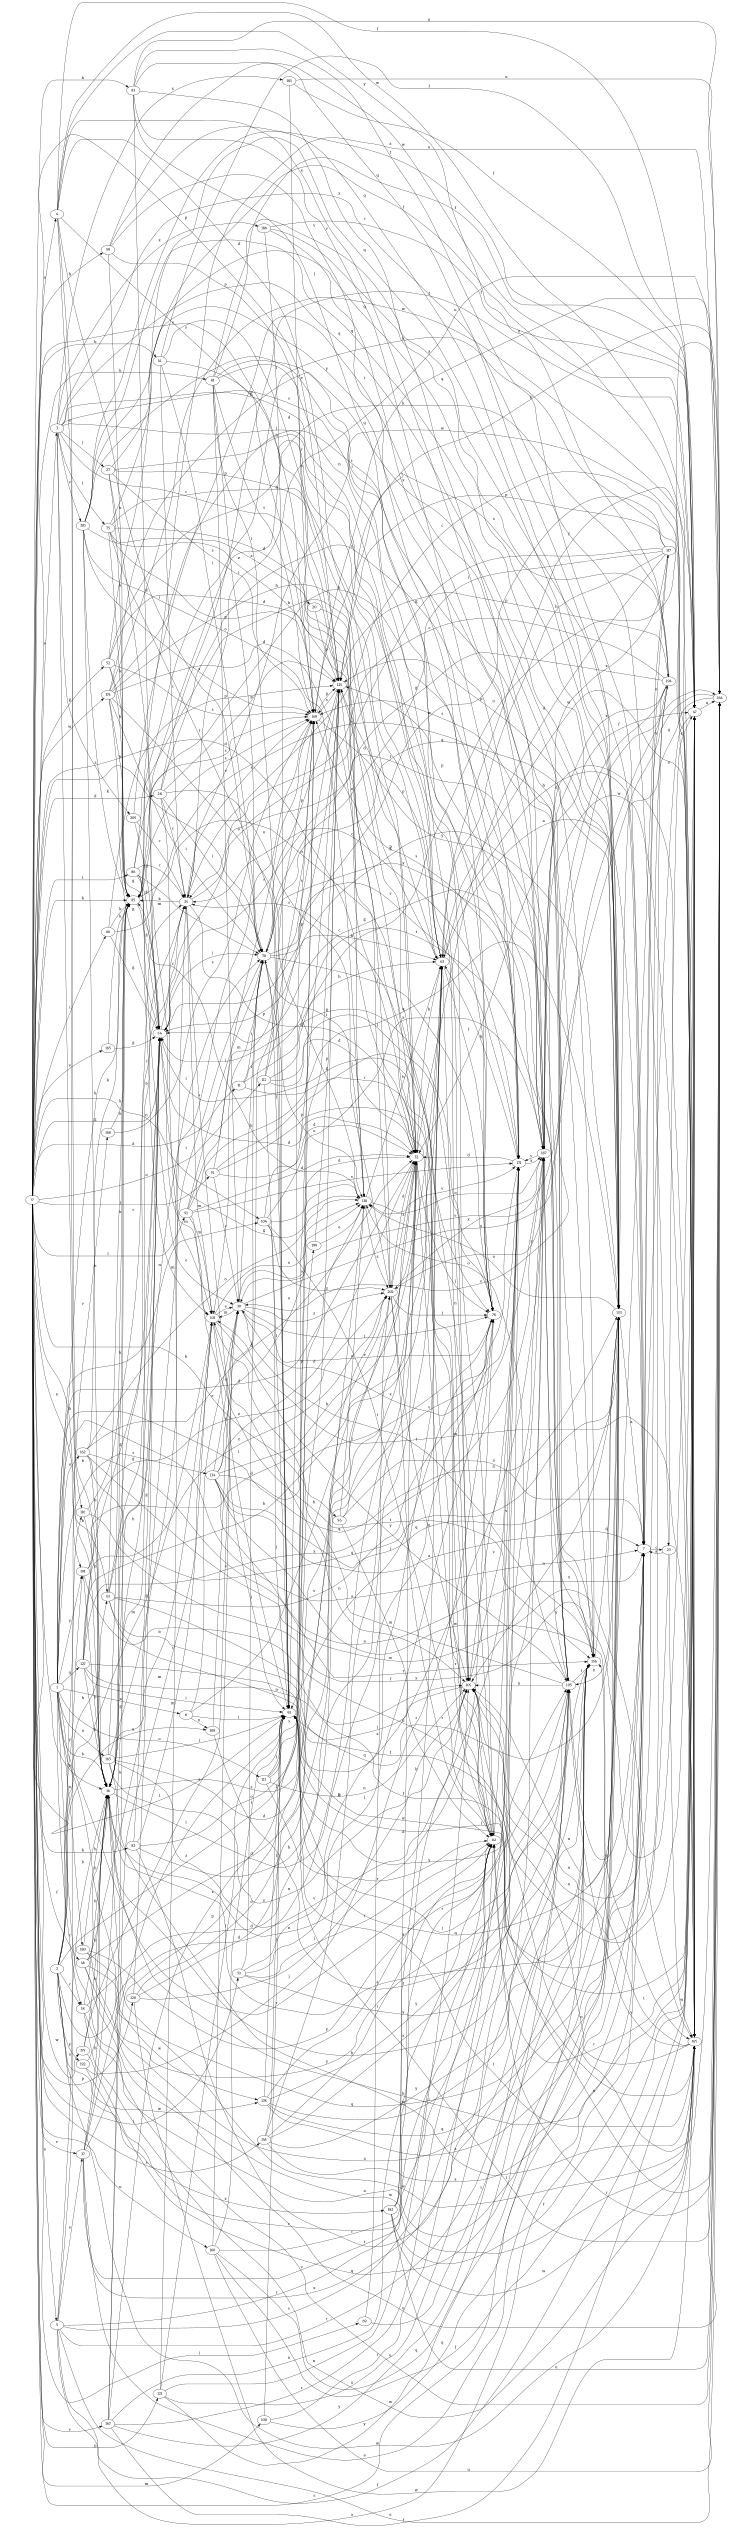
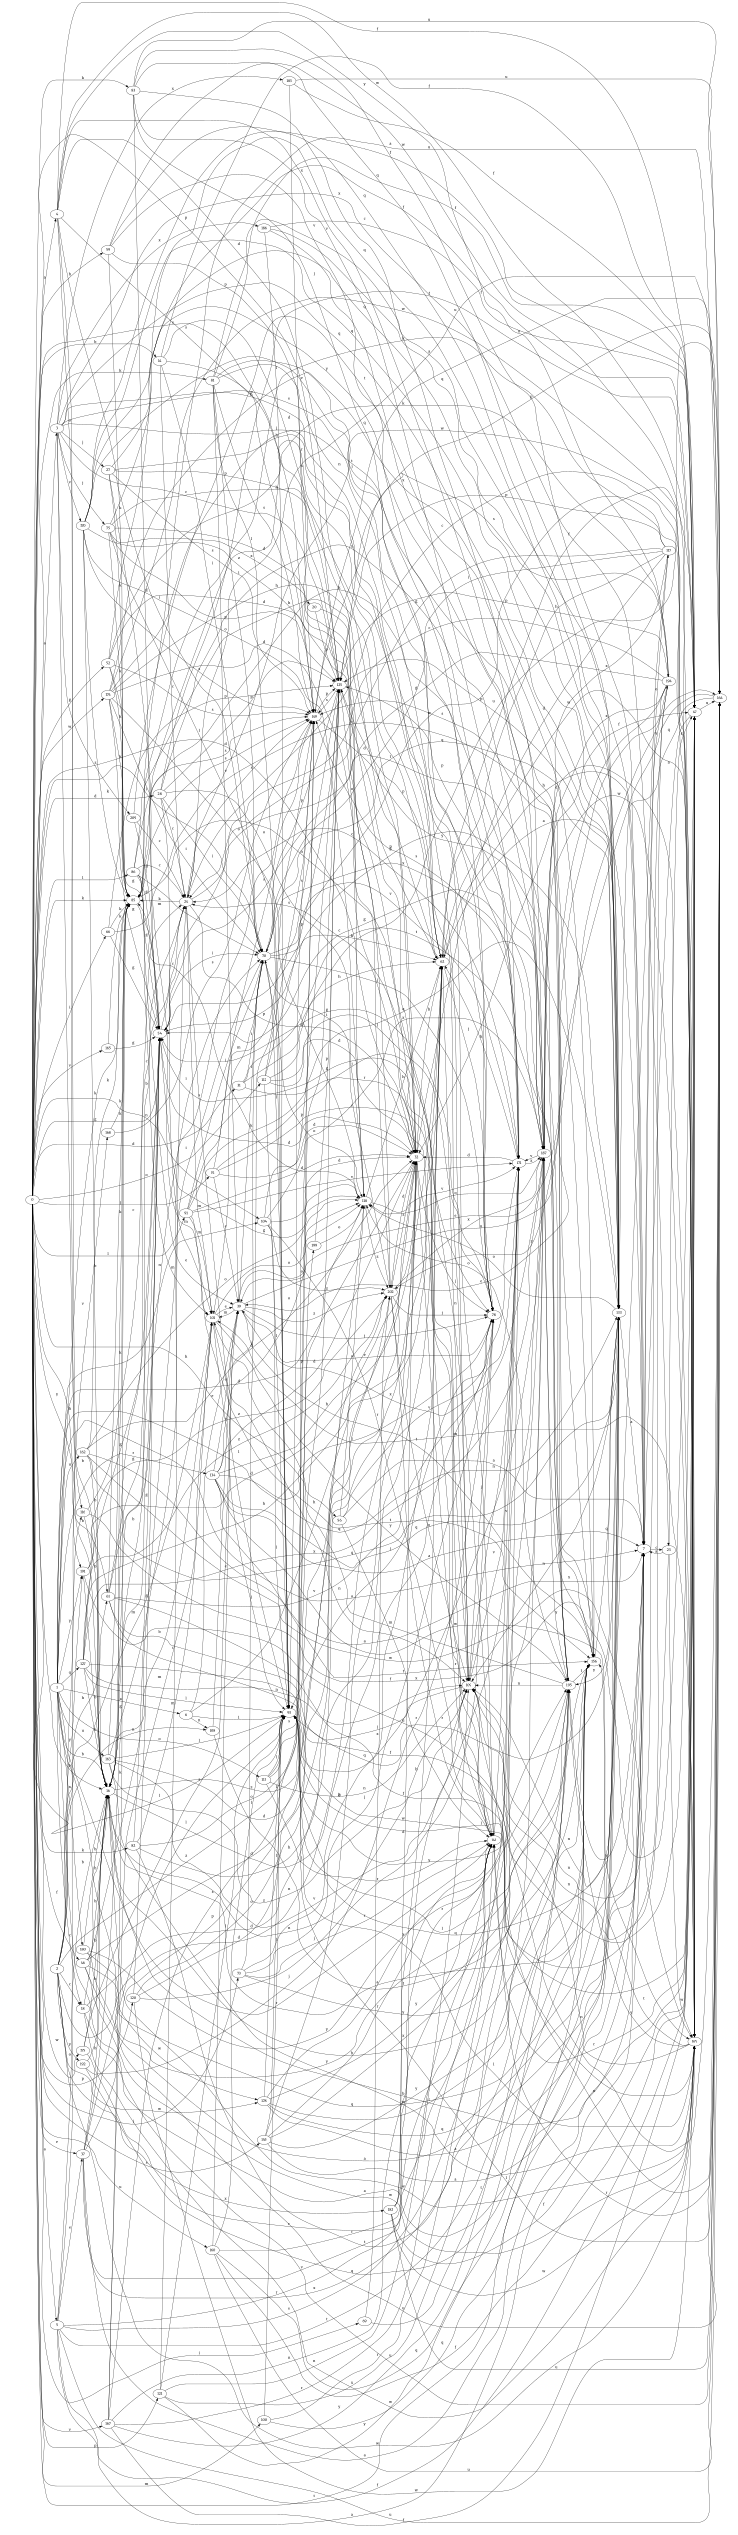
(481, 1761) -> (481, 1501)
